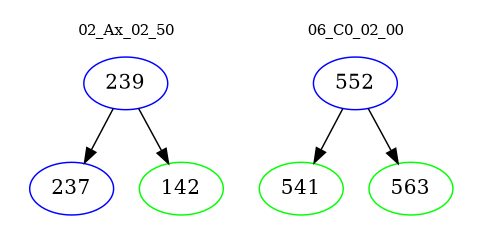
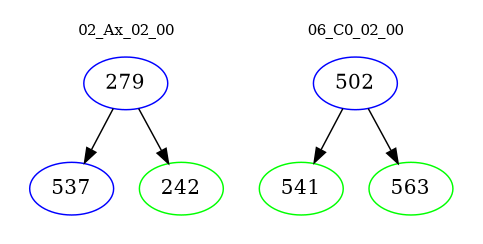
(127, 31) -> (127, 31)
(126, 83) -> (126, 83)
(355, 83) -> (355, 83)
(72, 189) -> (72, 189)
(181, 189) -> (181, 189)
